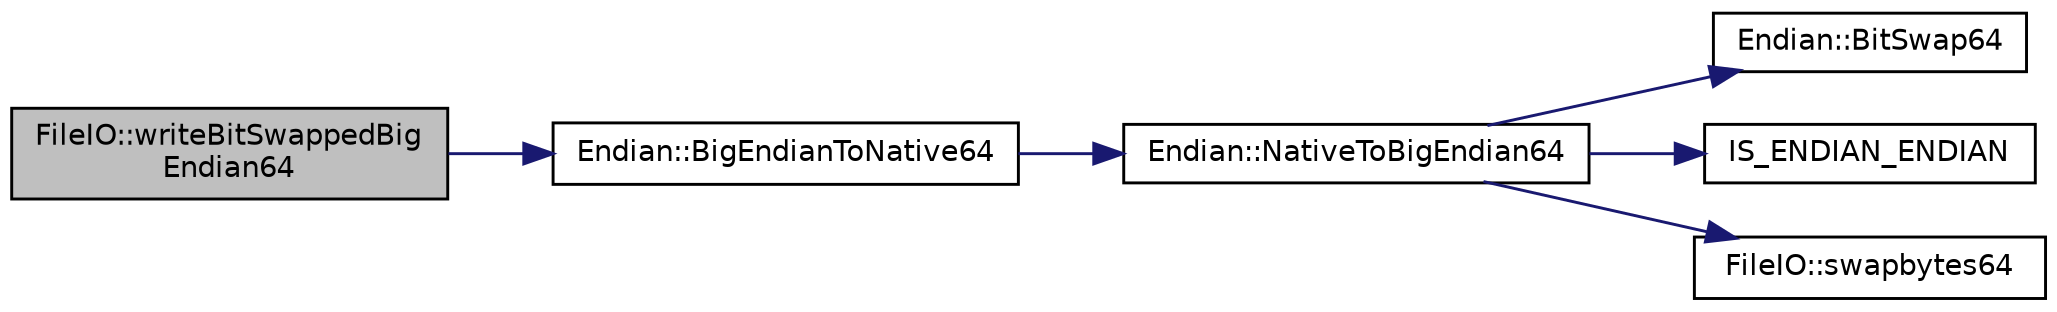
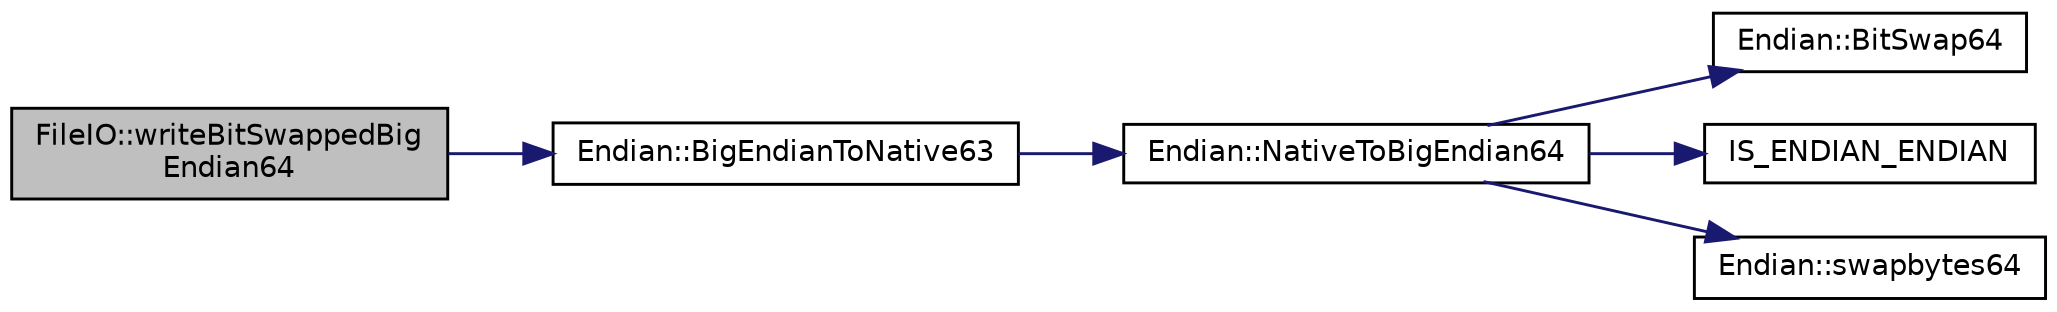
(786, 154) -> (786, 154)
(1870, 268) -> (1870, 268)
